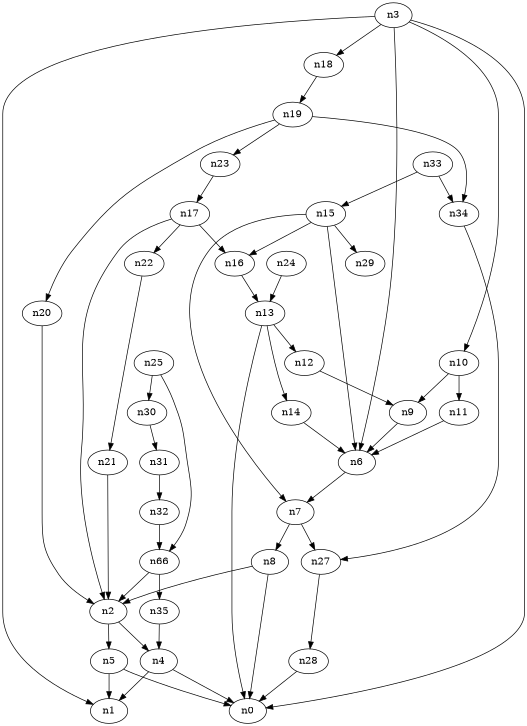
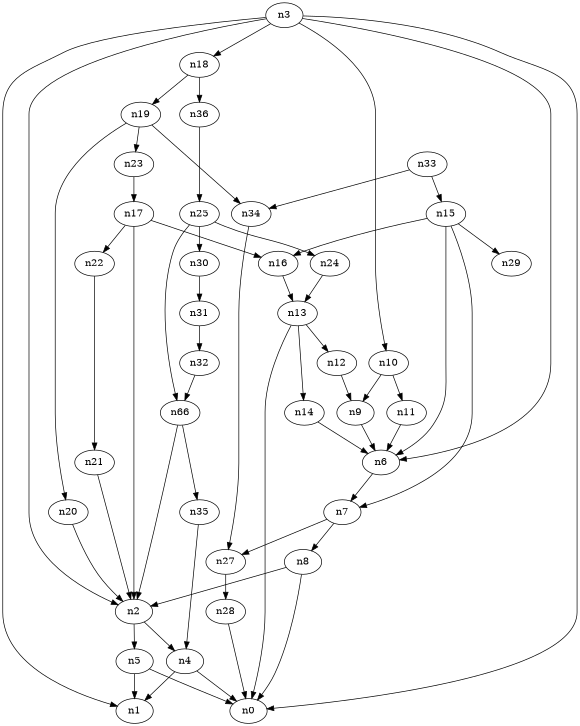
none -> (199, 115)
none -> (261, 238)
none -> (29, 245)
